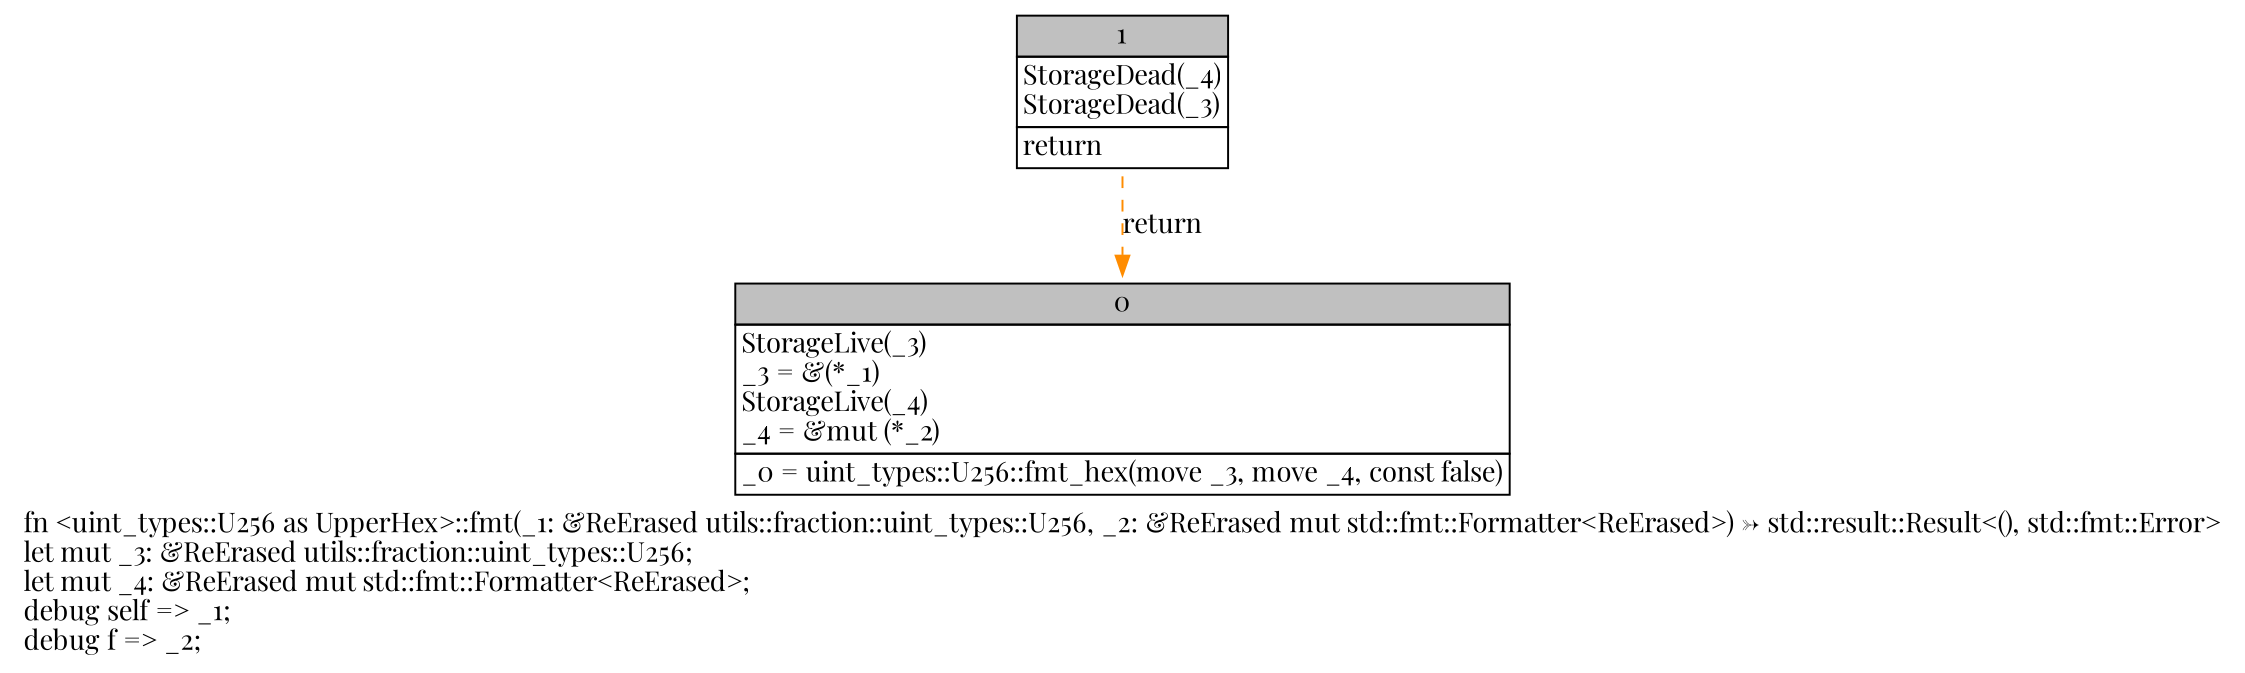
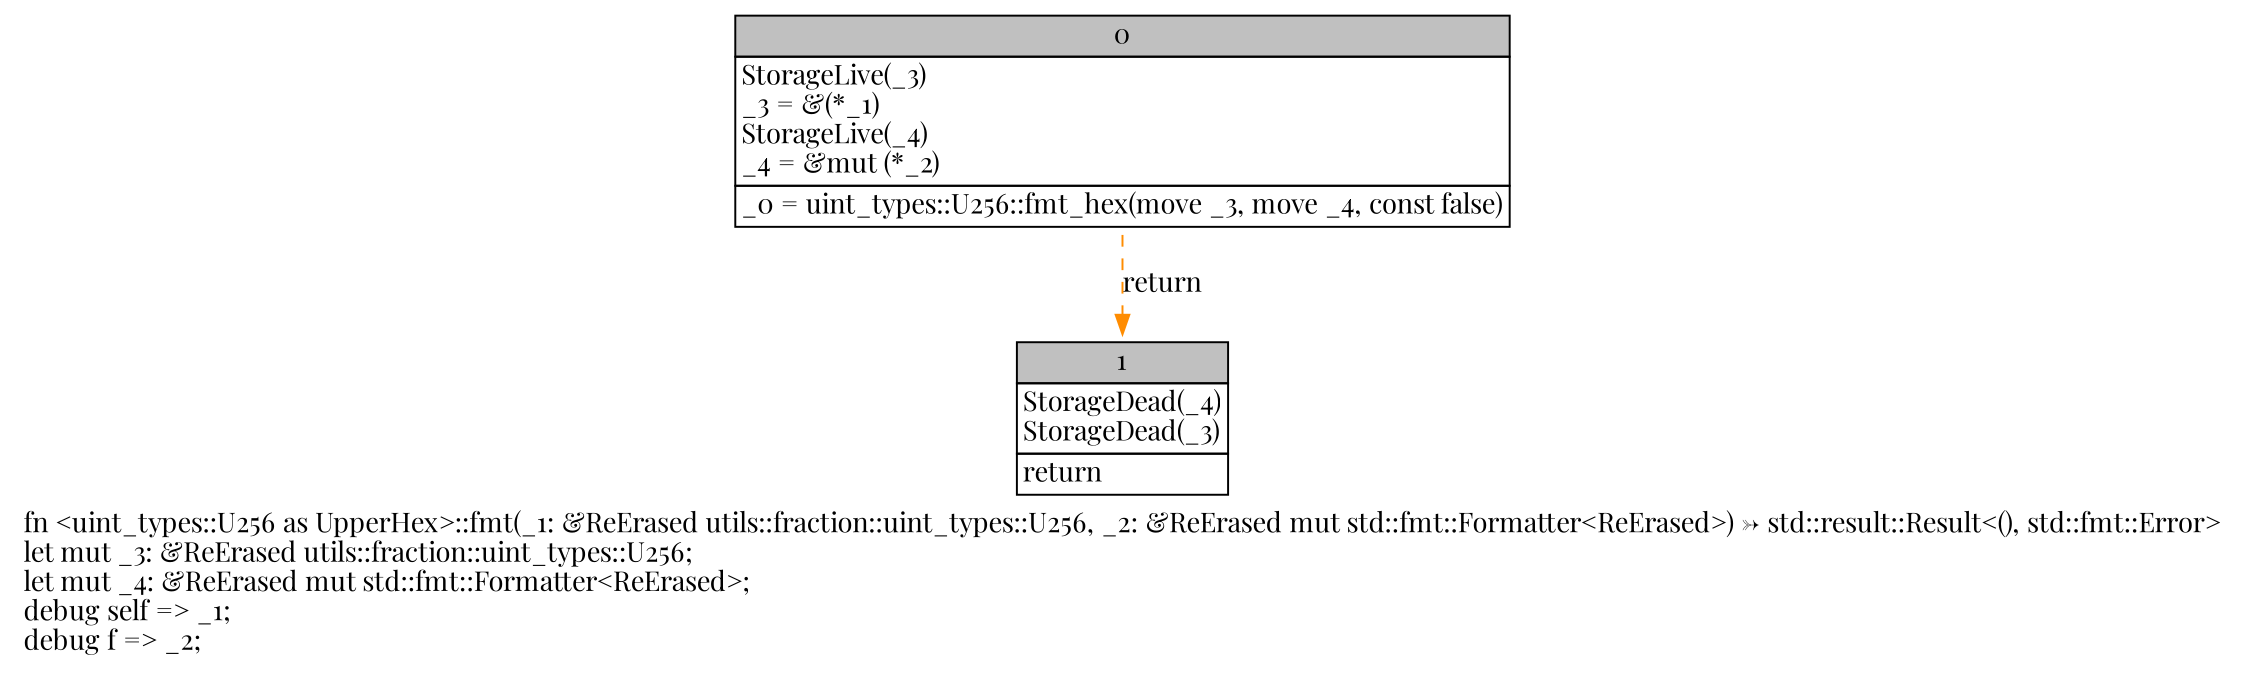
(1122, 216) -> (1122, 275)
